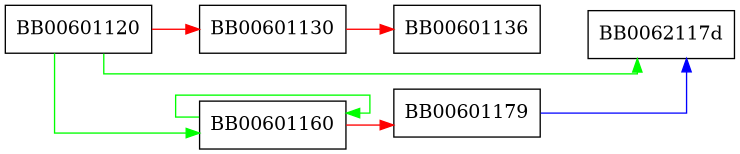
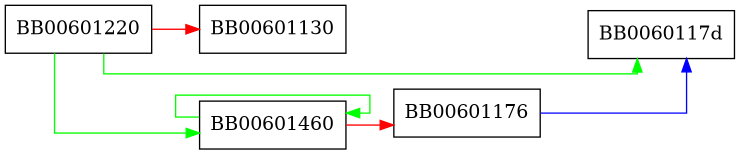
(79, 29) -> (79, 29)
(467, 29) -> none
(661, 35) -> (661, 35)
(467, 113) -> (467, 113)
(273, 125) -> (273, 125)
